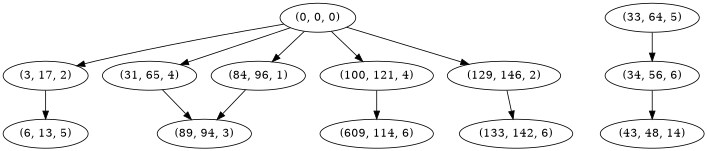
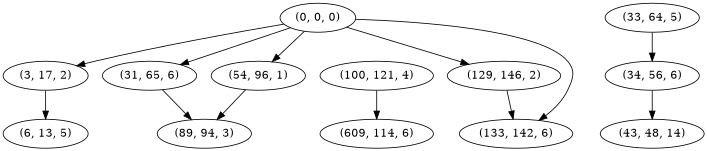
(344, 44) -> (497, 33)
(150, 76) -> (150, 76)
(258, 76) -> (258, 76)
